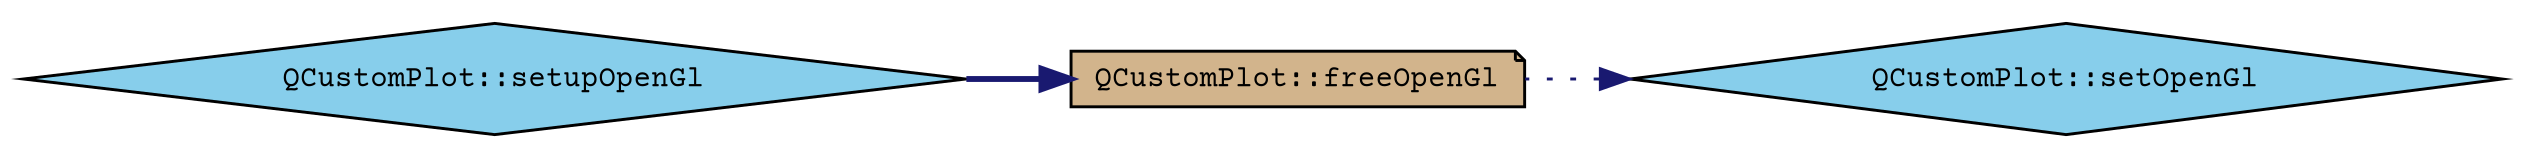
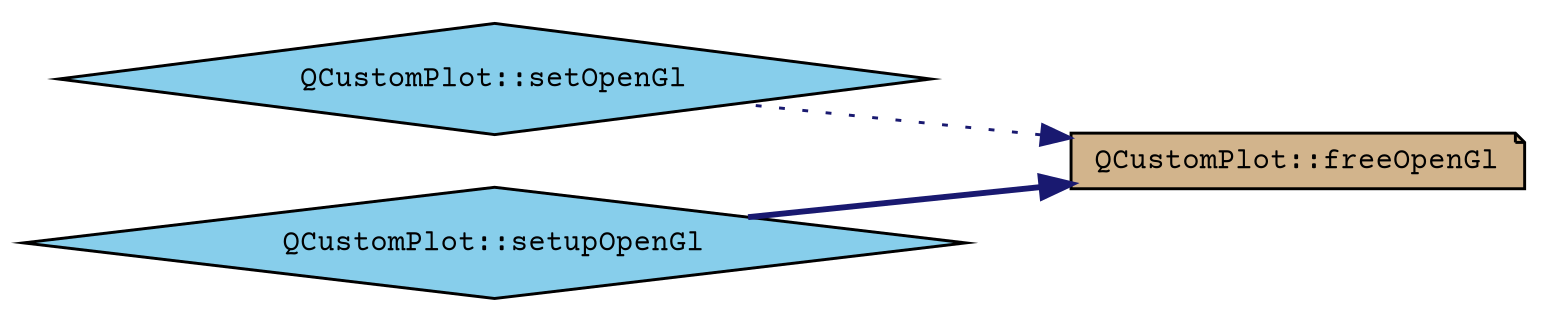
(1562, 79) -> (890, 119)
